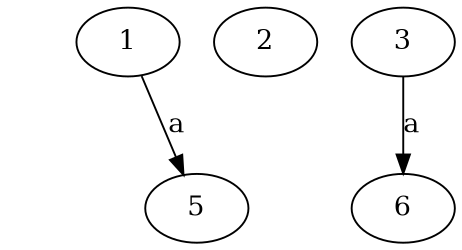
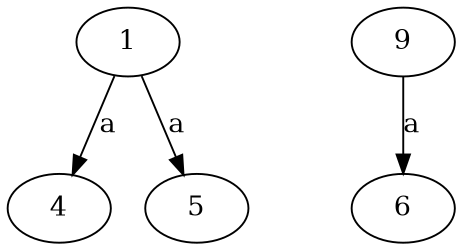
(266, 42) -> none
(403, 42) -> (403, 42)
none -> (59, 208)
